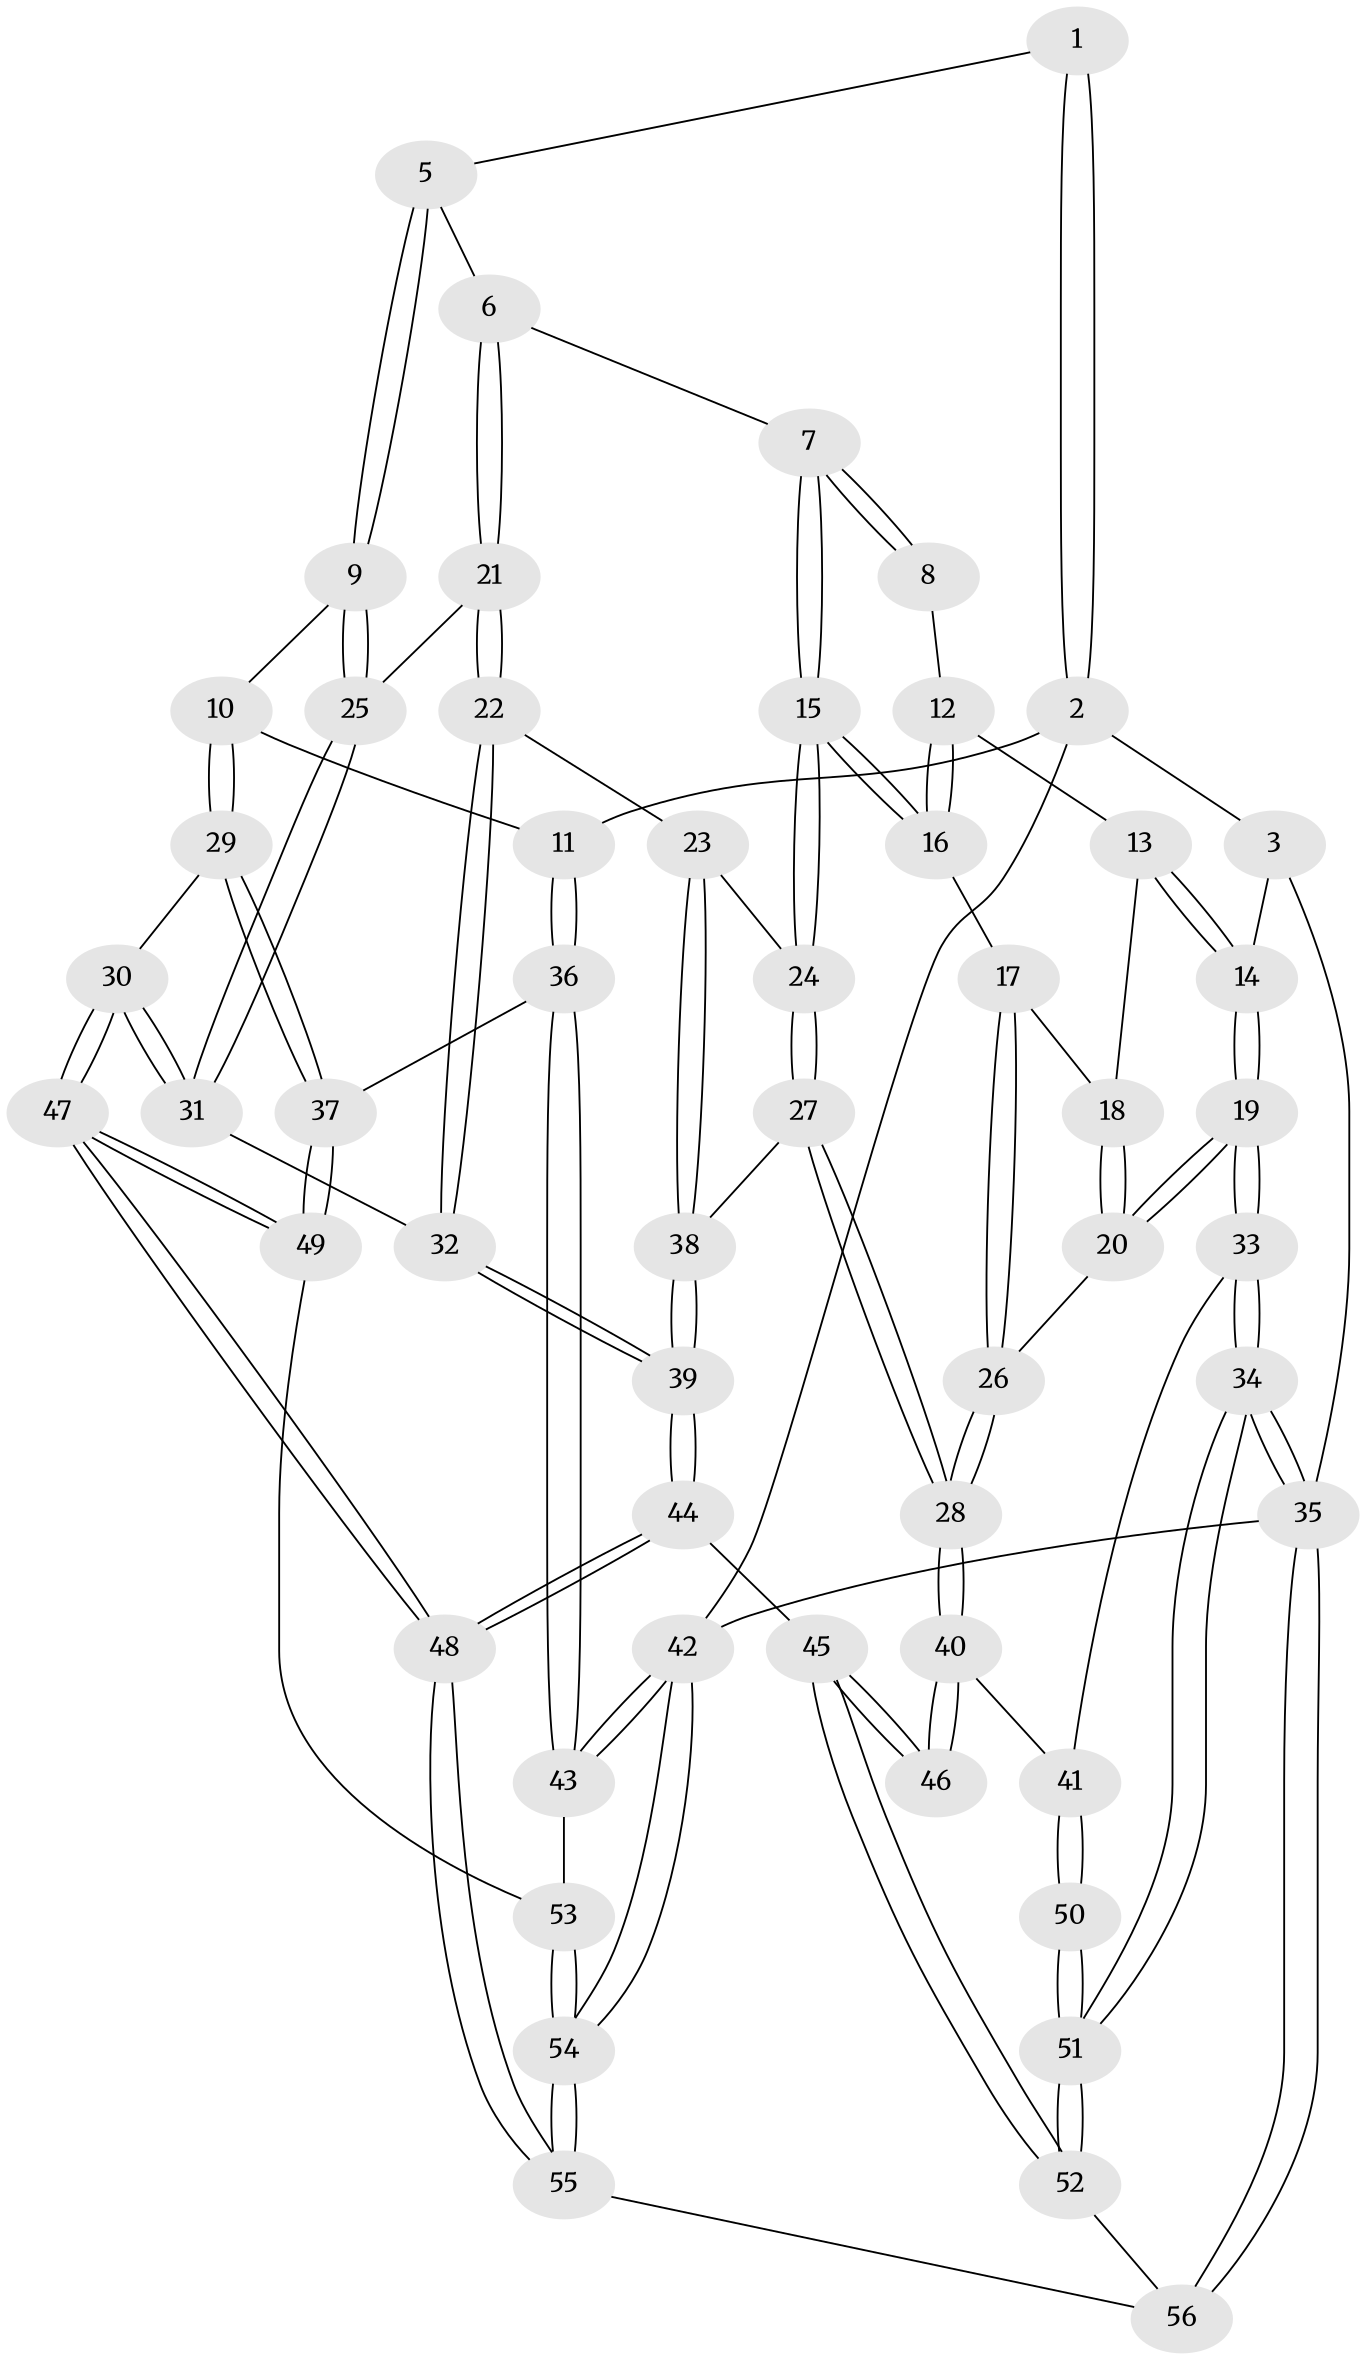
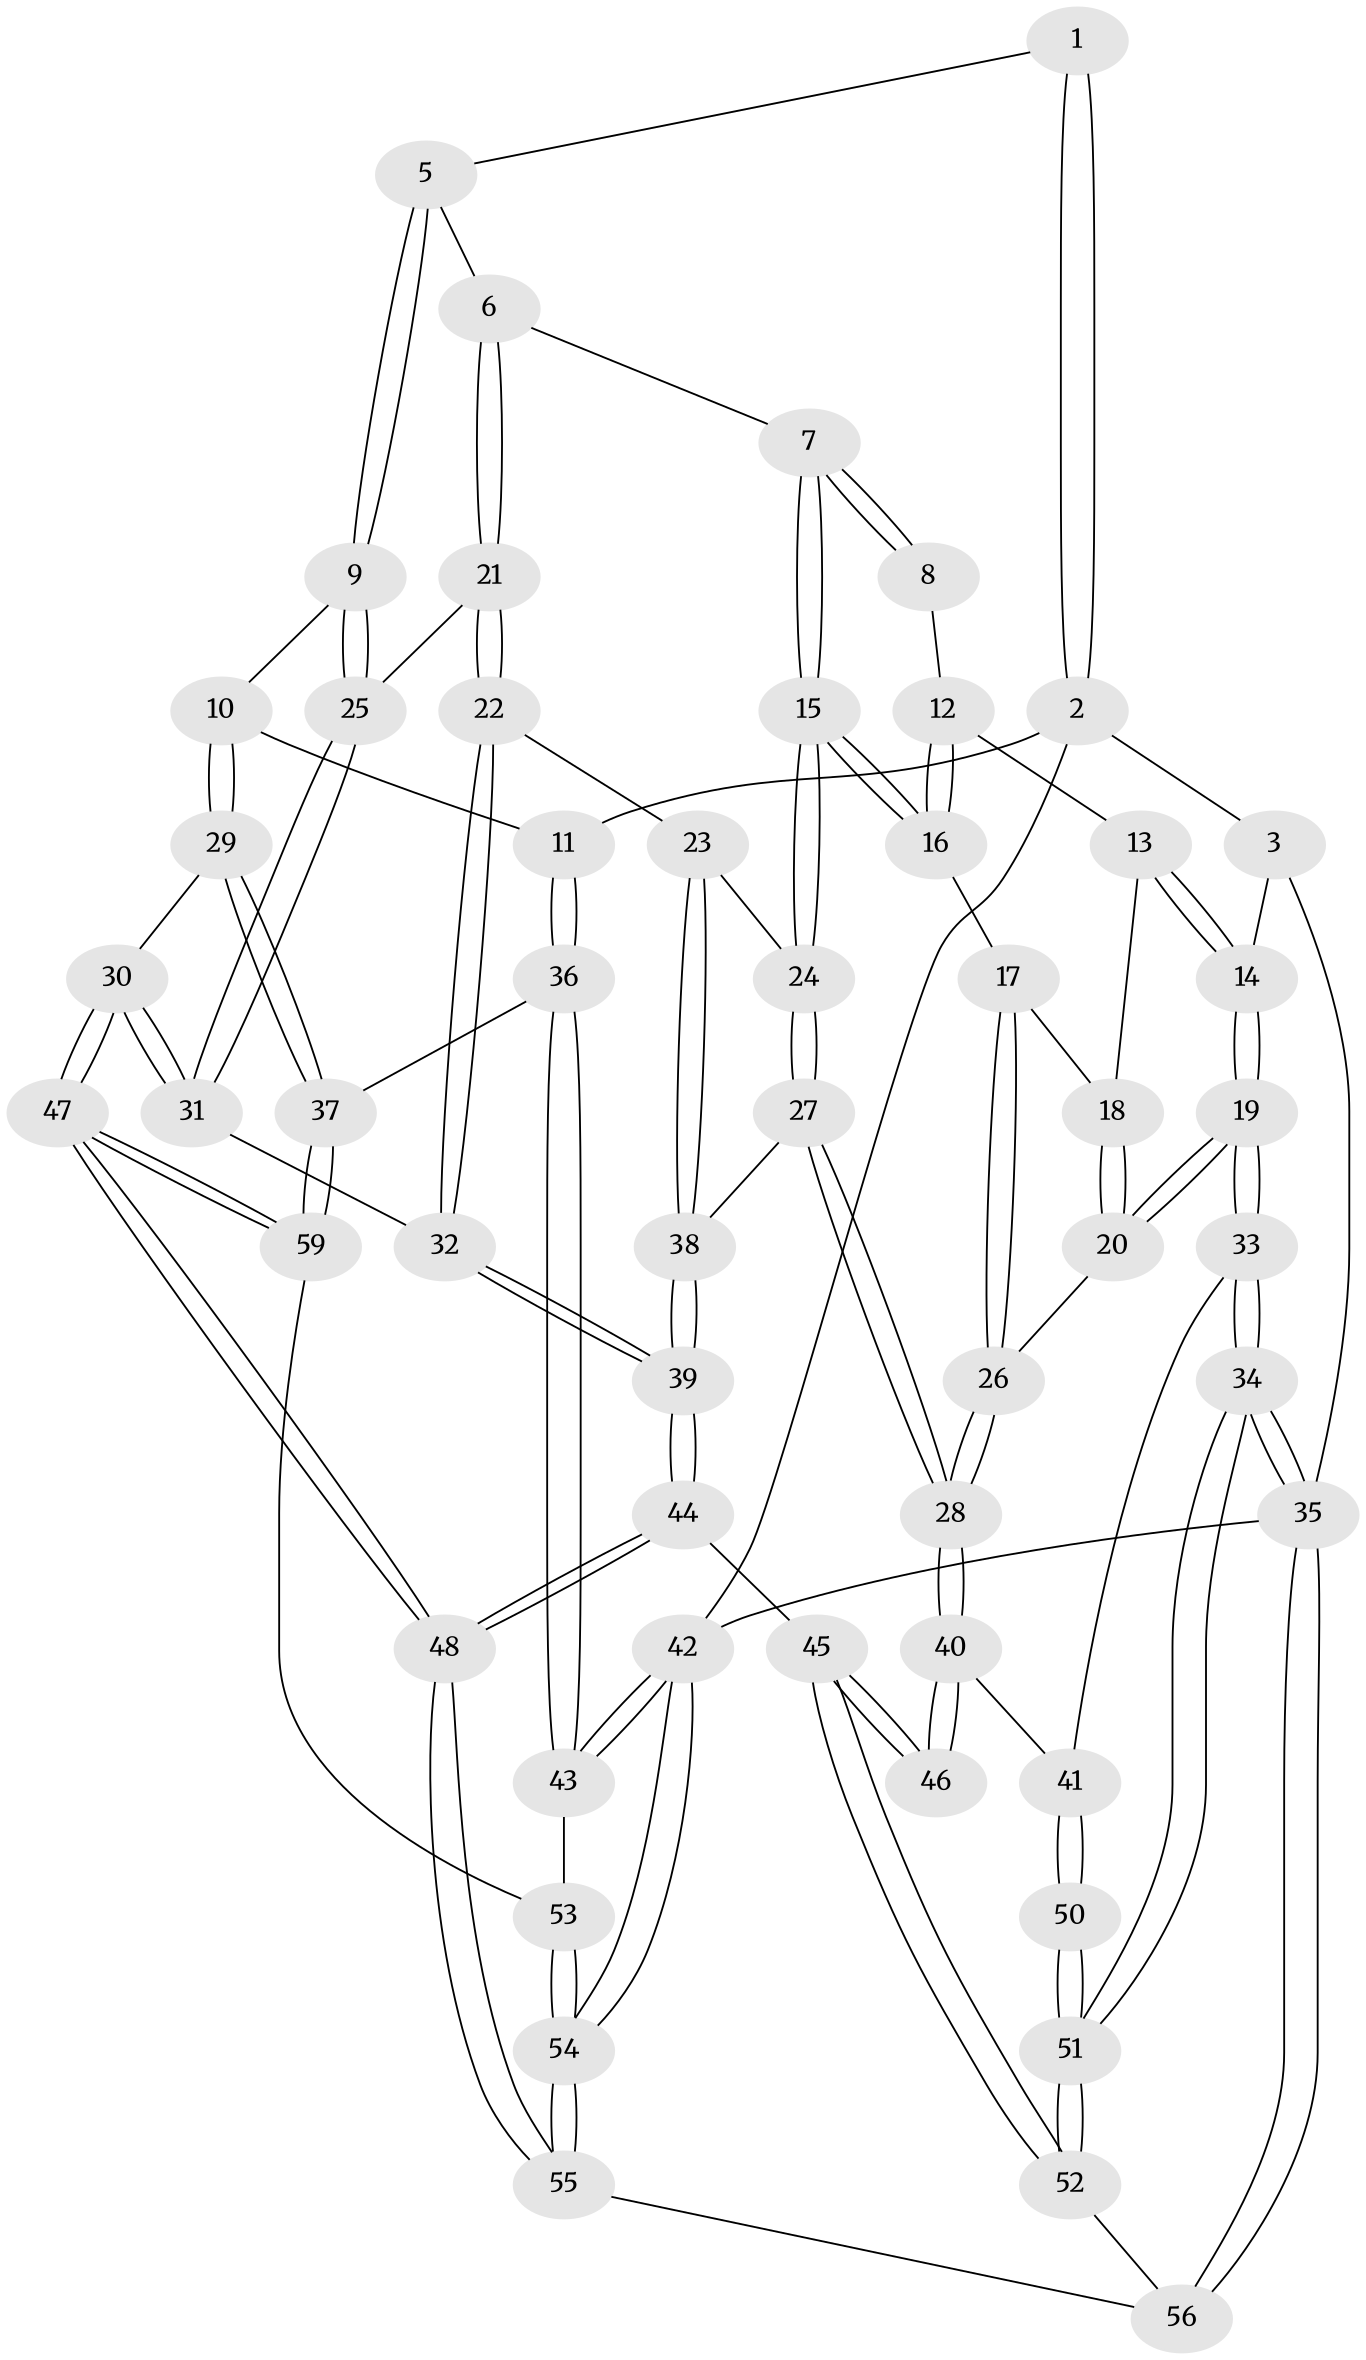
(311, 1247) -> (311, 1247)
